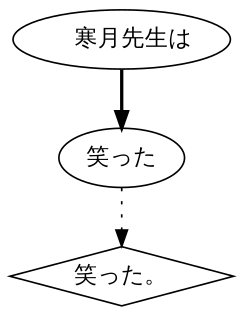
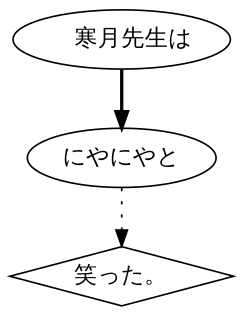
(122, 158) -> (122, 158)
